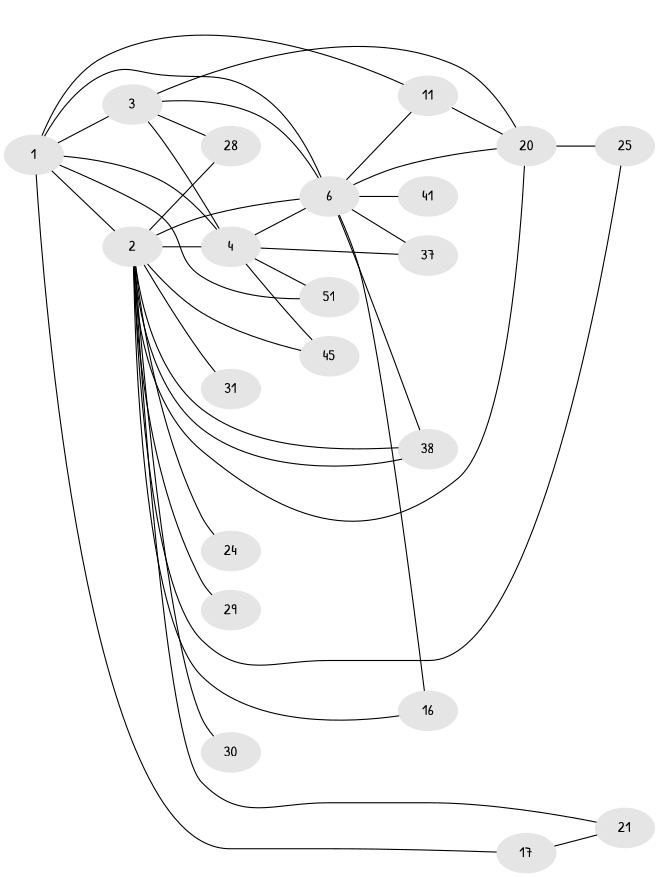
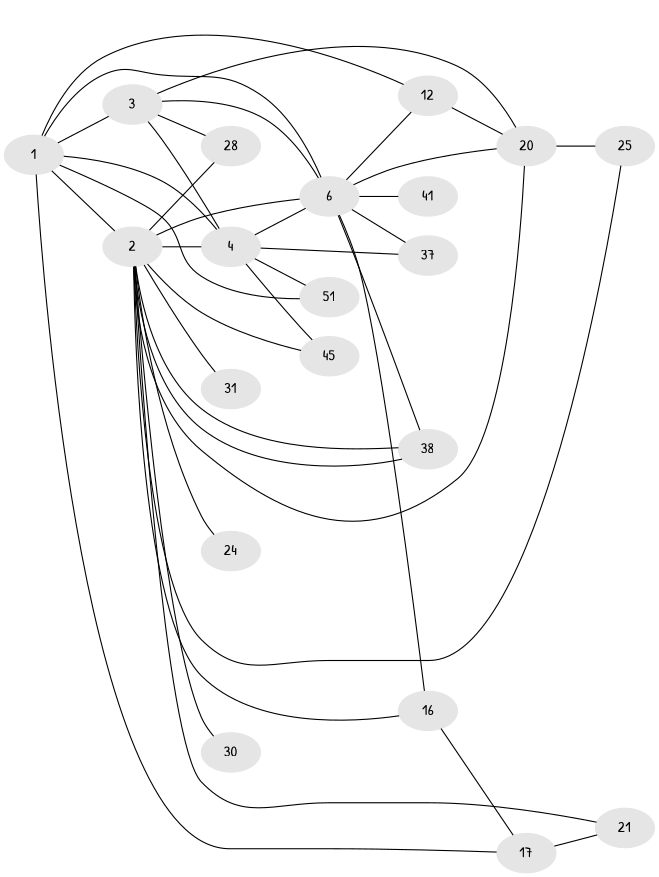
(428, 96) -> (428, 96)
(231, 610) -> none
none -> (477, 782)
